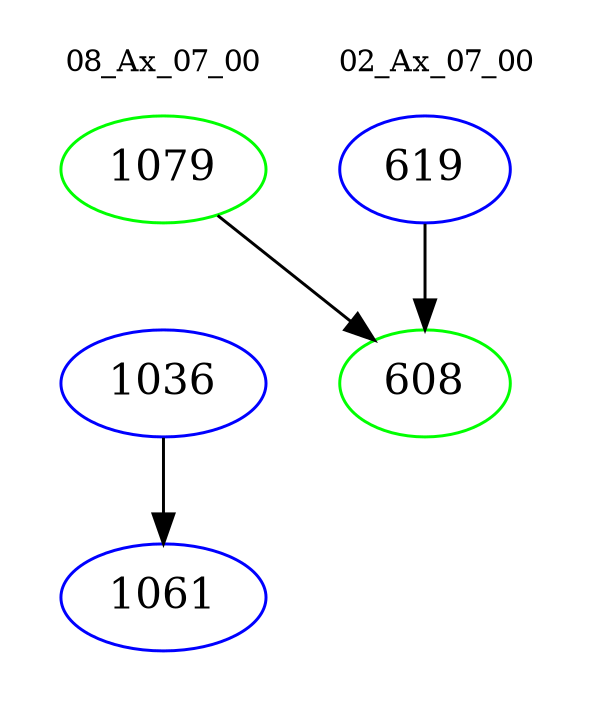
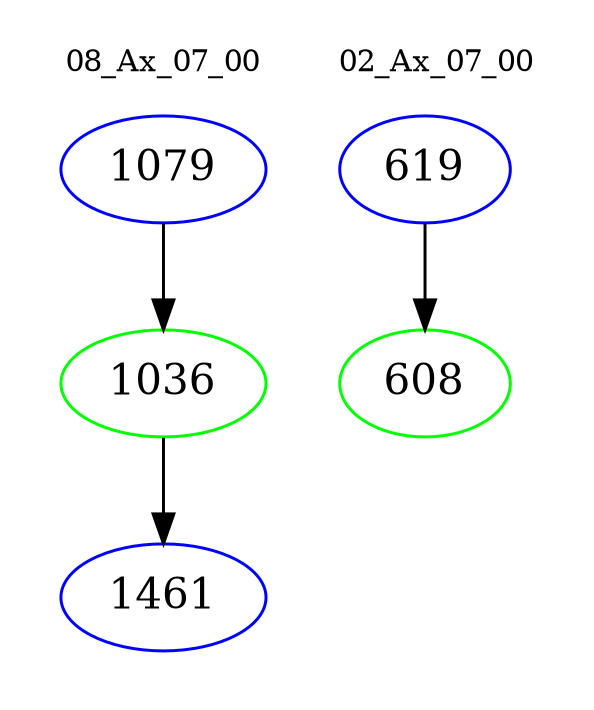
(163, 169) -> (163, 169)
(271, 258) -> (163, 262)
(163, 383) -> (163, 383)
(163, 597) -> (163, 597)
